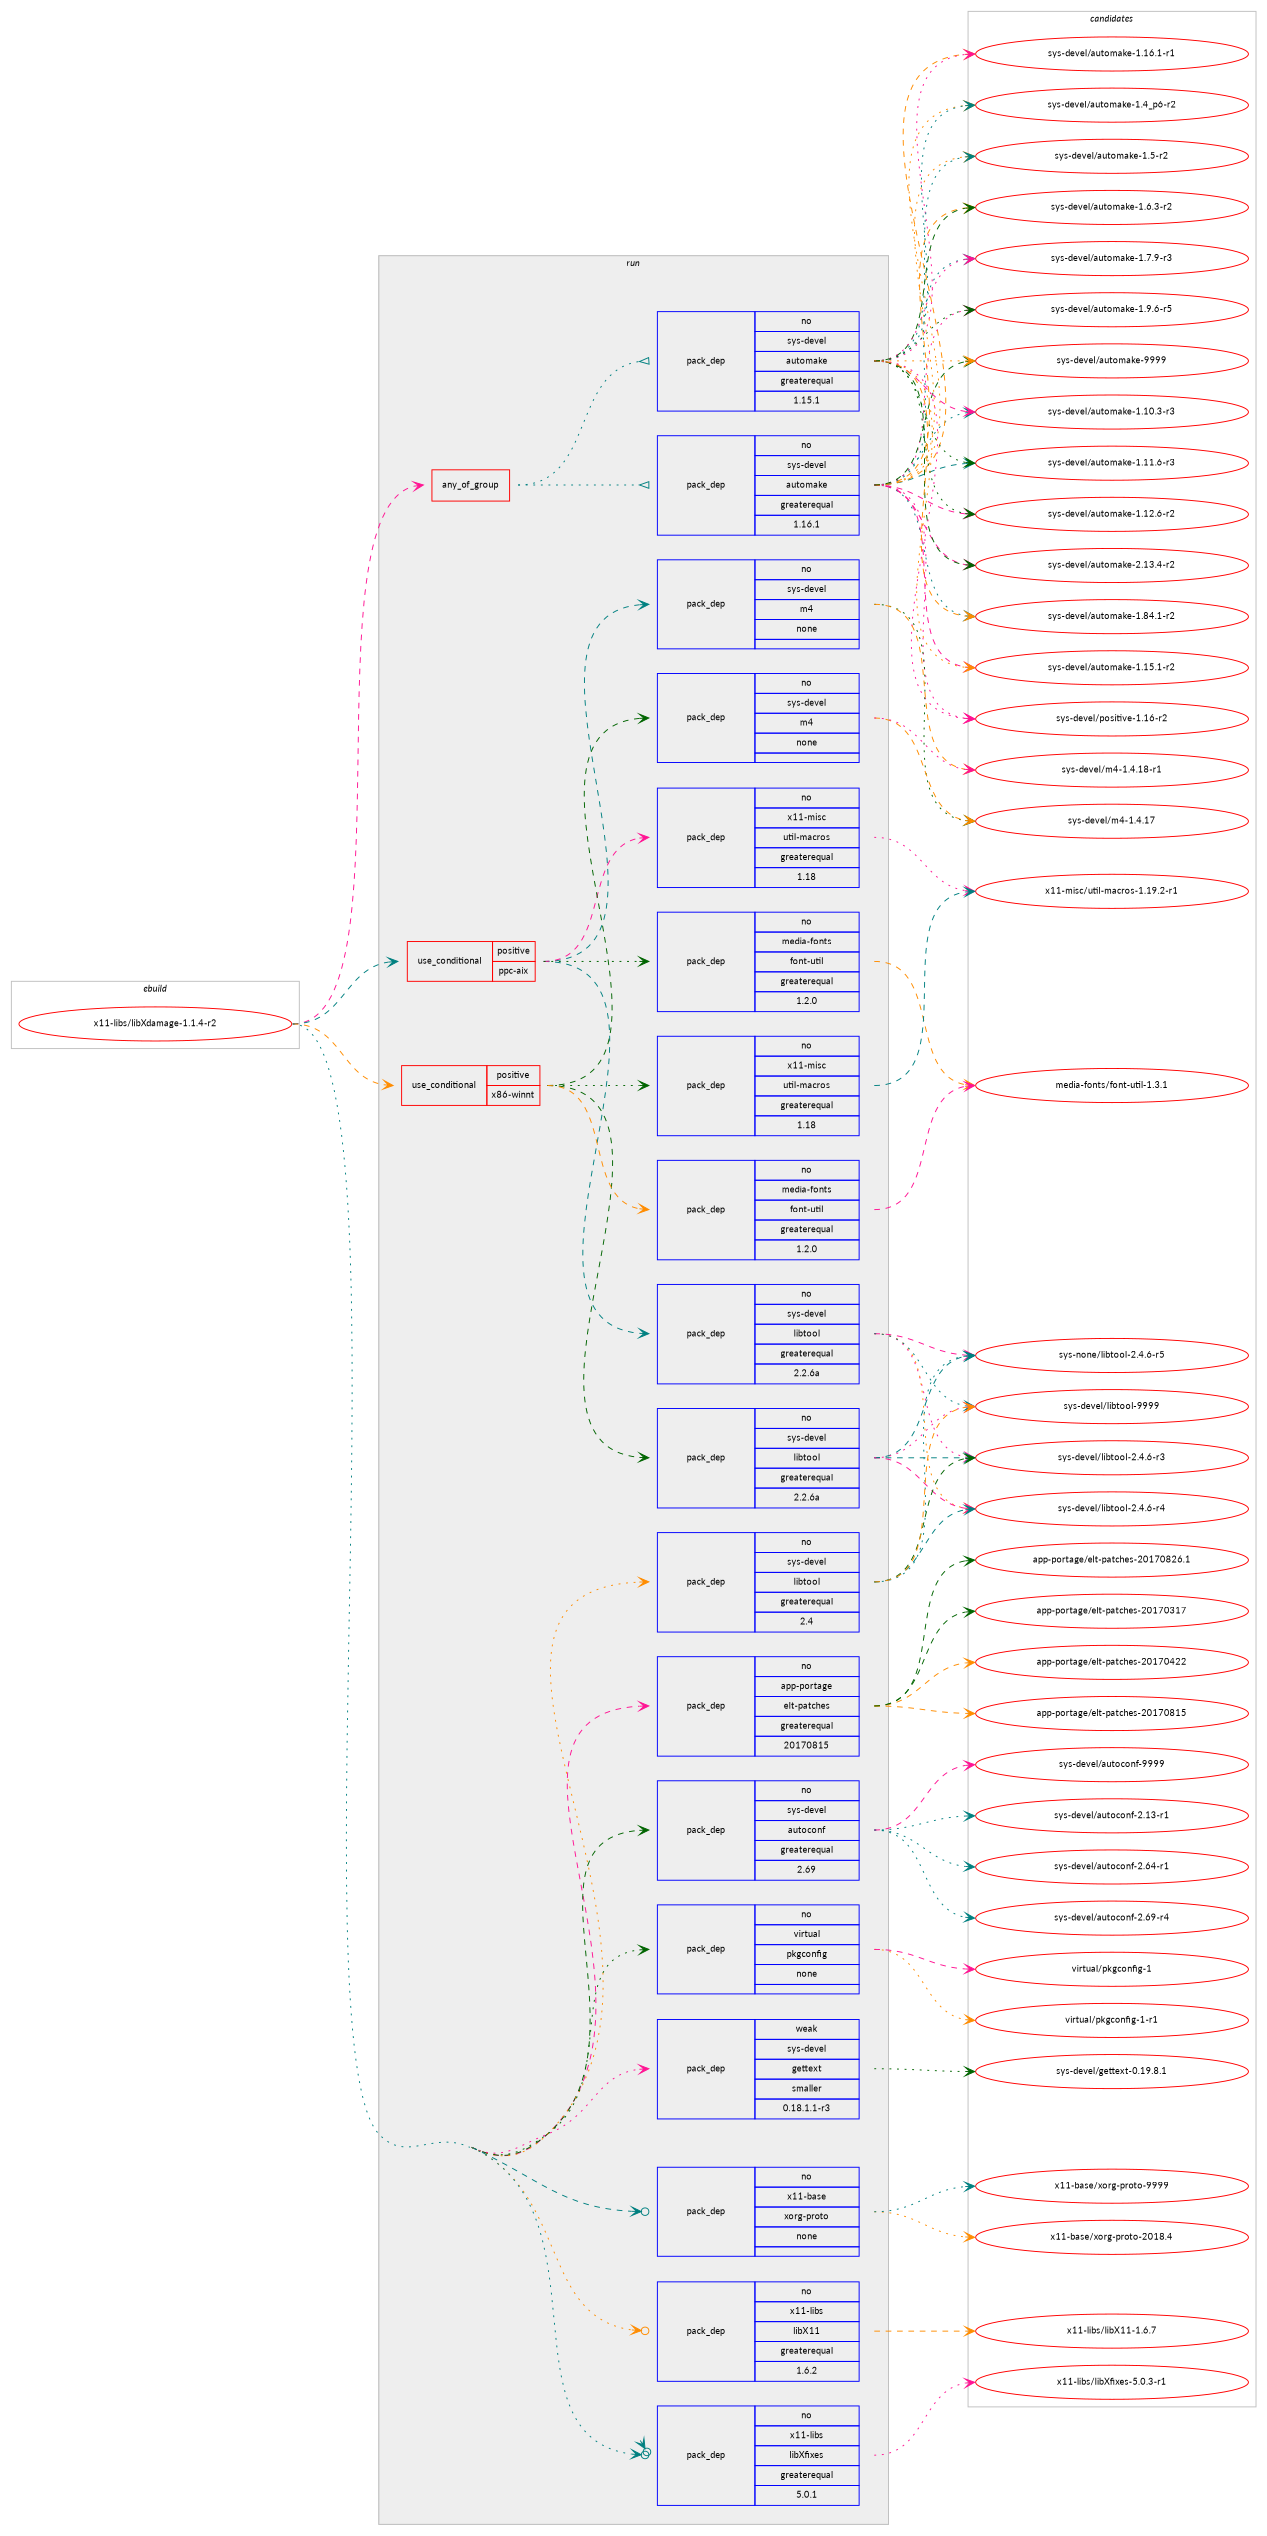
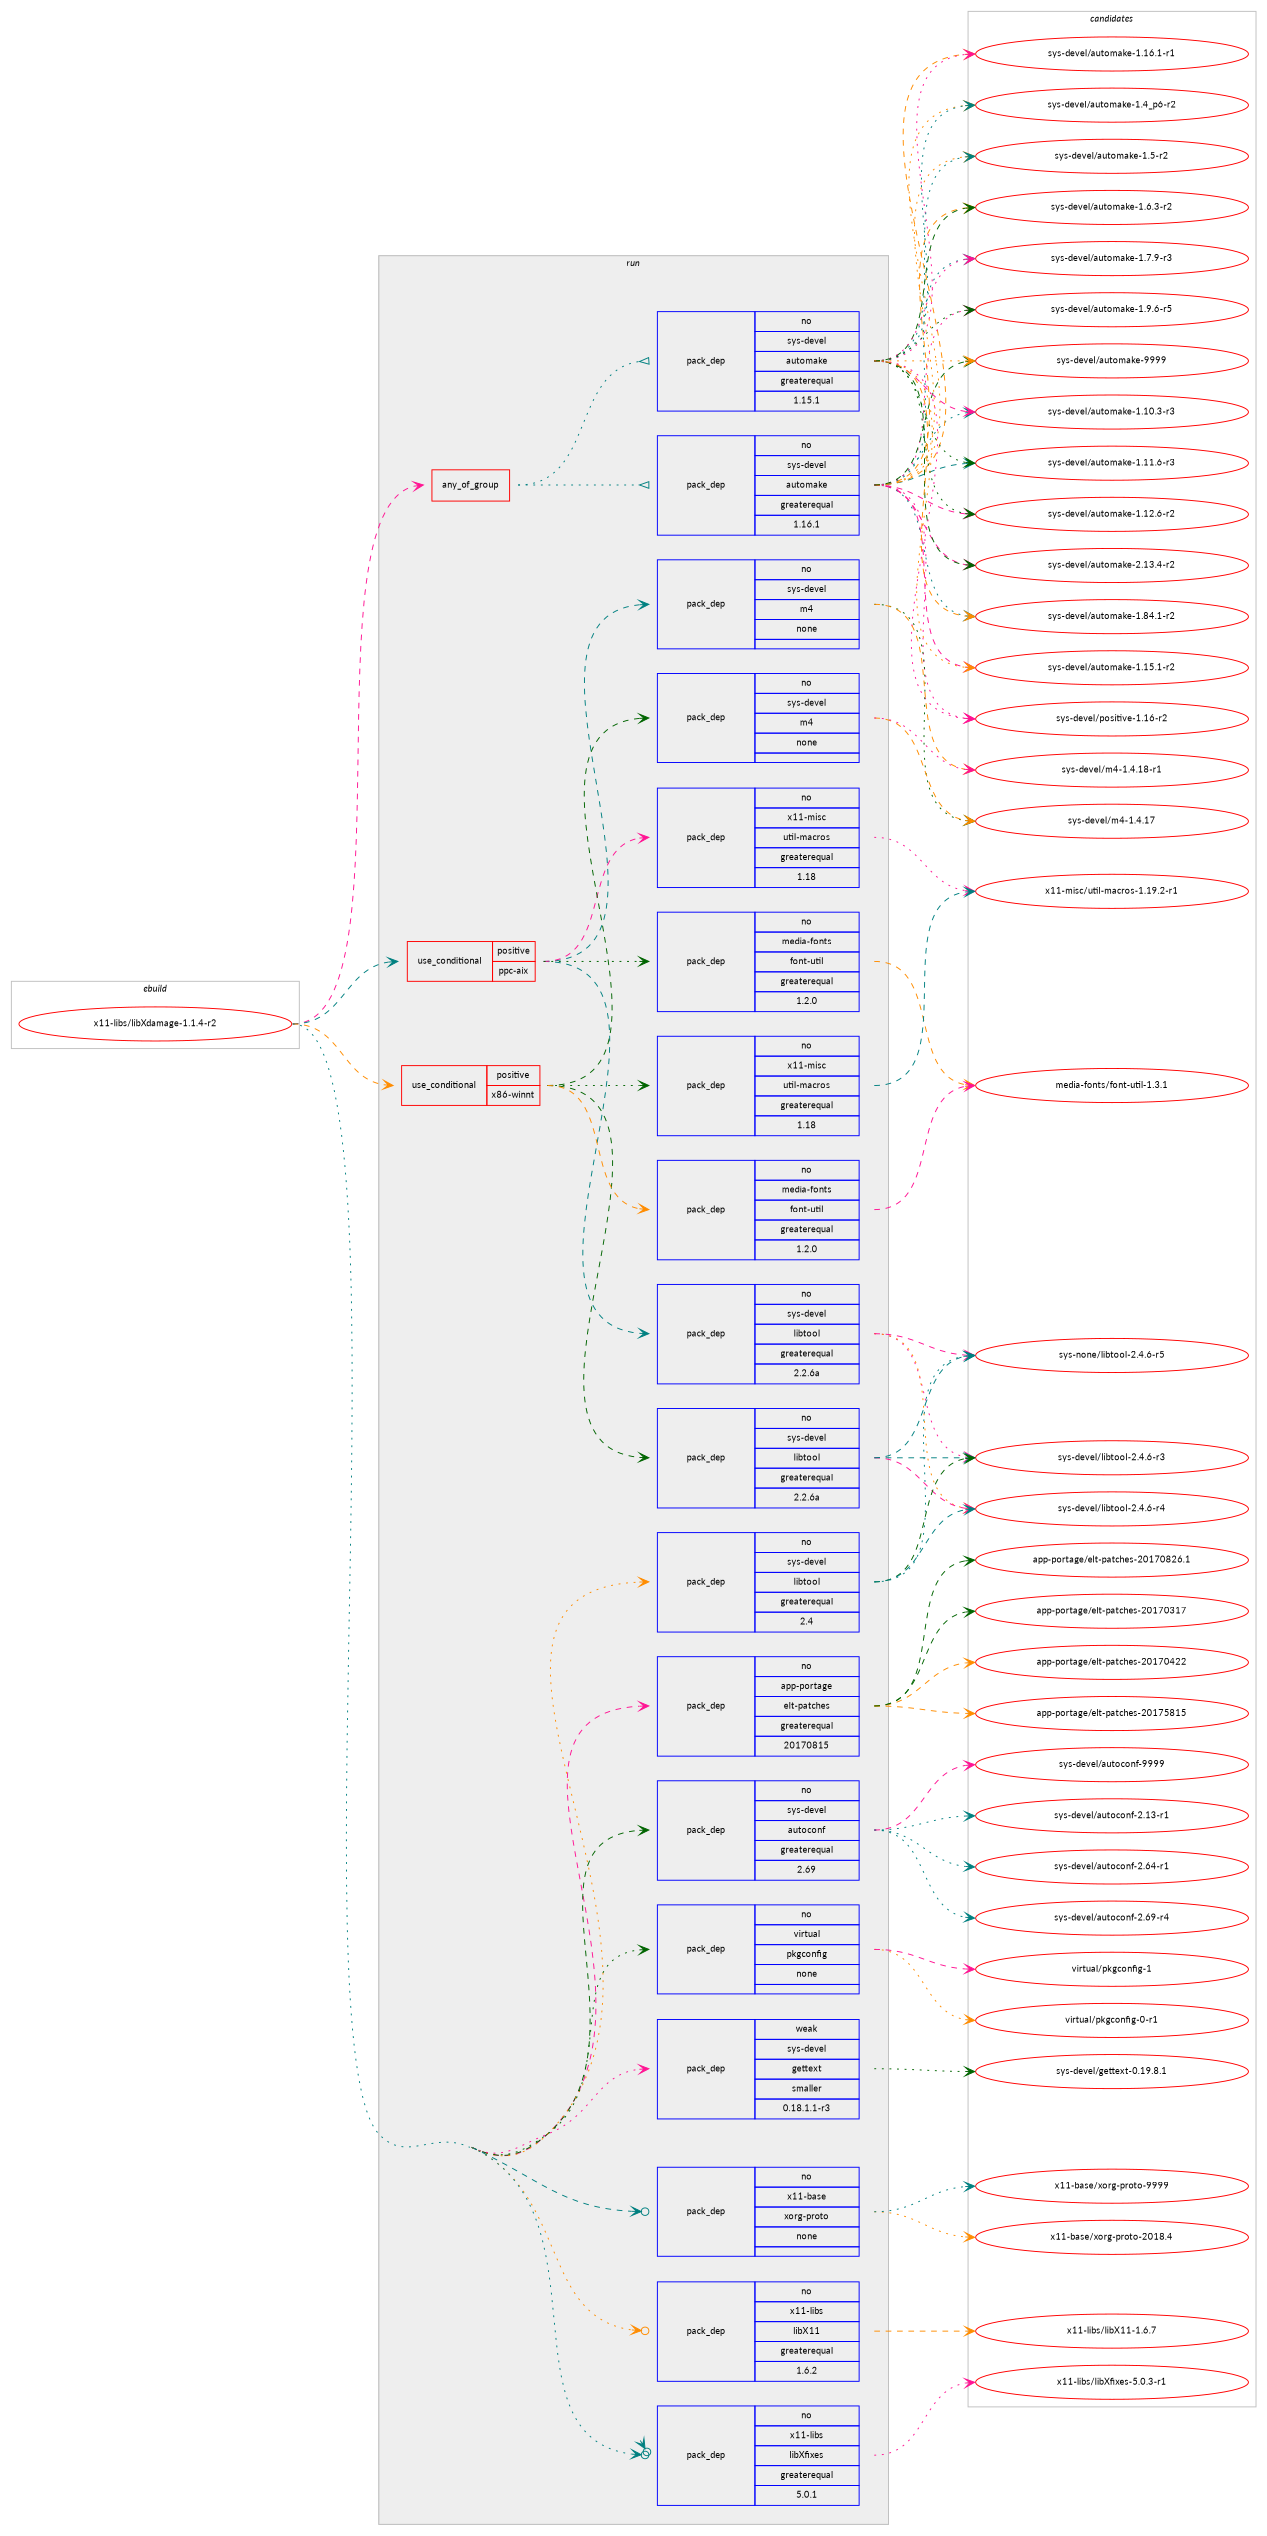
(1112, 1407) -> none
(1112, 1714) -> (1112, 1714)
(1112, 2020) -> (1112, 2020)
